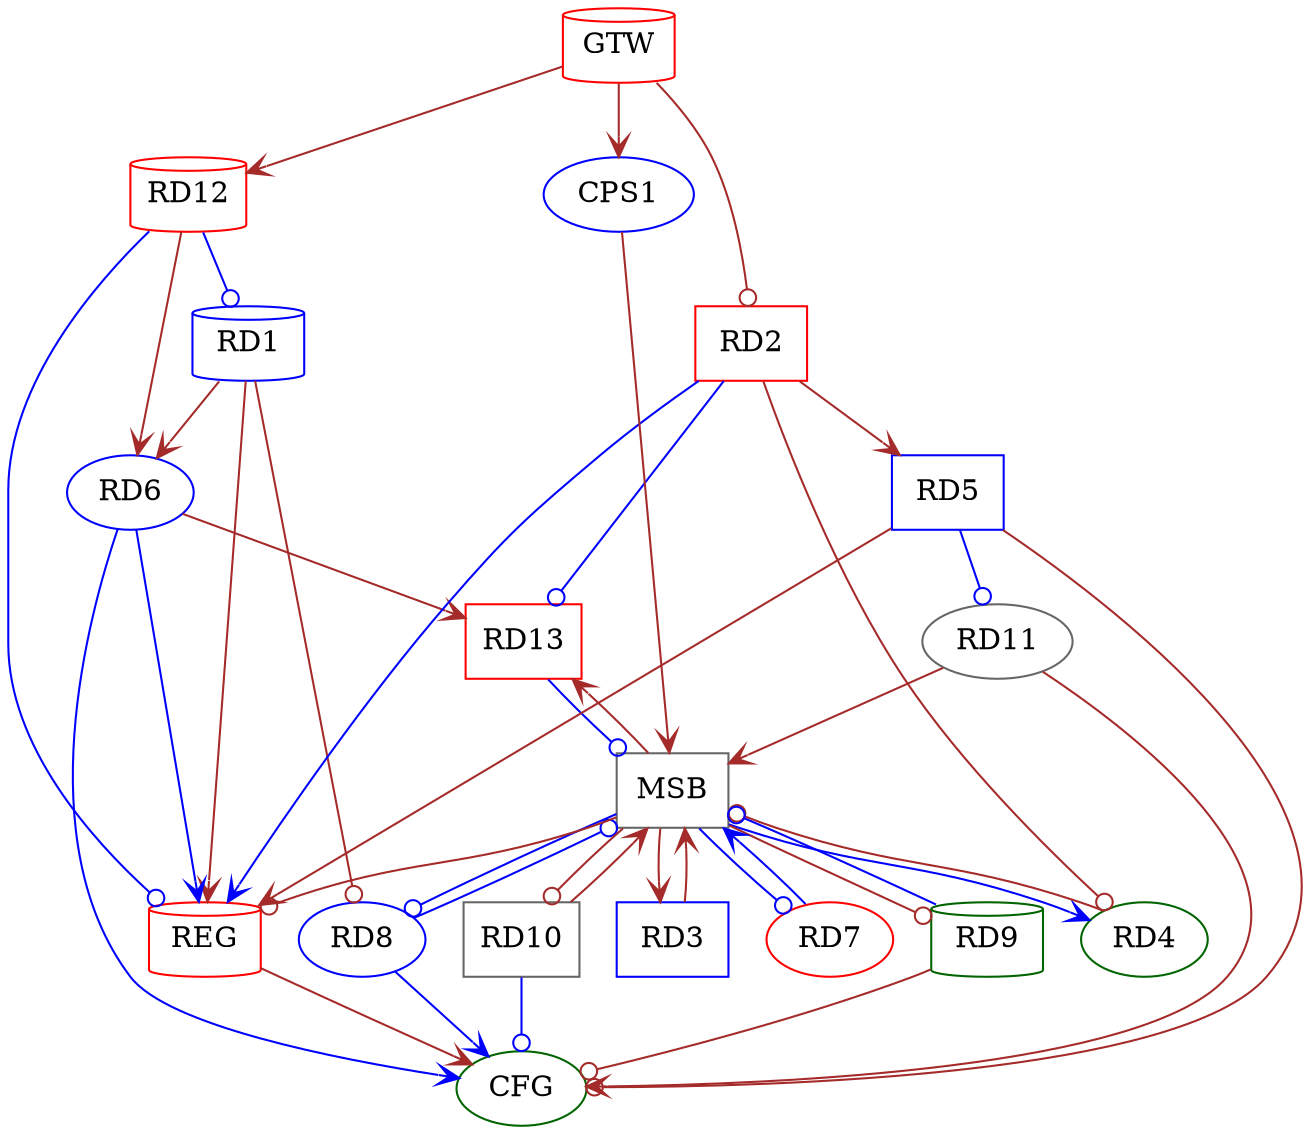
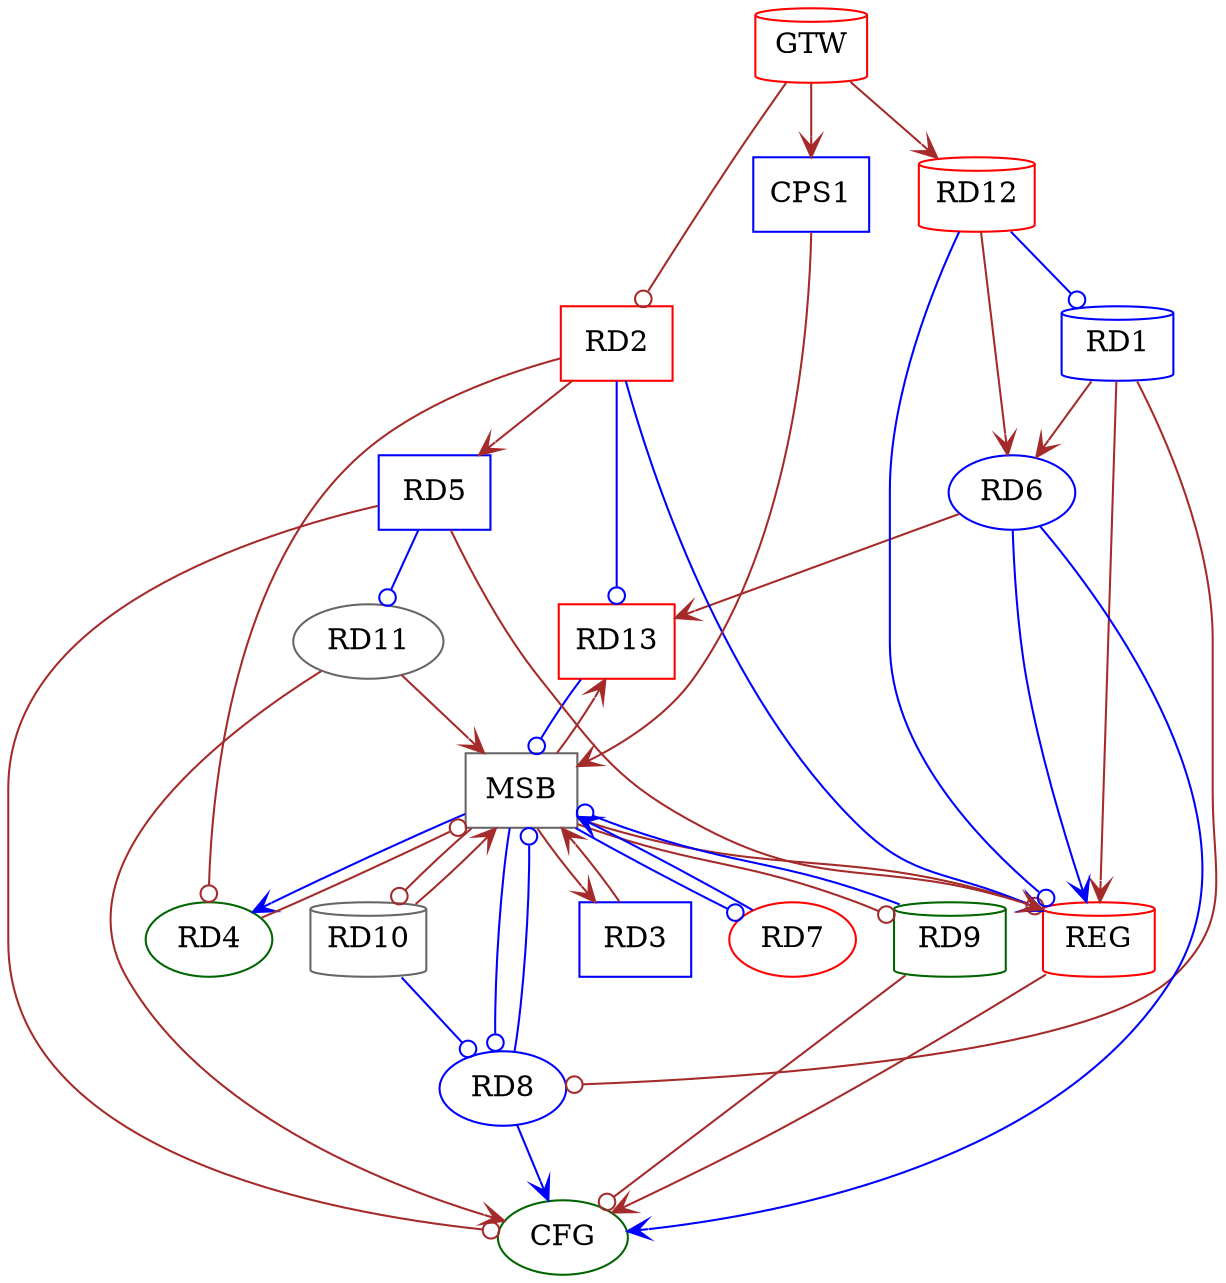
(619, 195) -> (811, 195)
(522, 940) -> (368, 940)
(522, 1006) -> (432, 1010)
